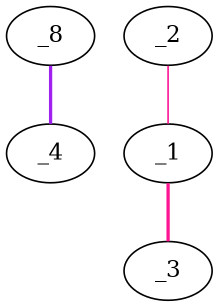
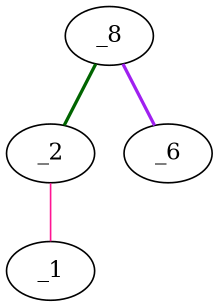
none -> (80, 95)
(51, 153) -> (168, 153)
(168, 271) -> none
